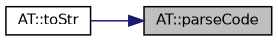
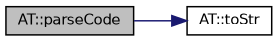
(110, 21) -> (153, 21)
